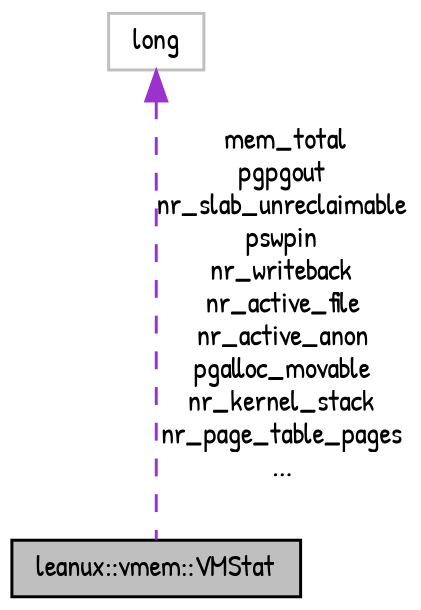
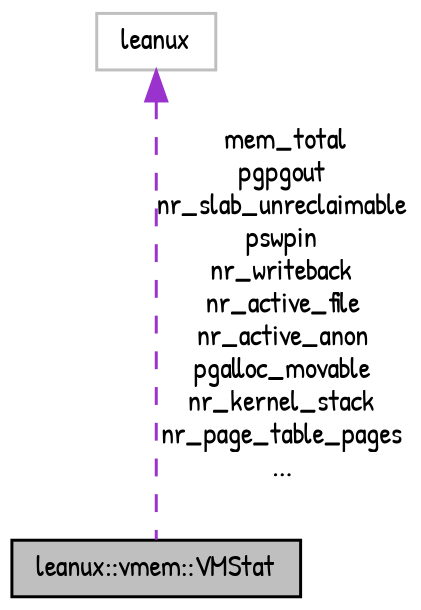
(156, 42) -> (156, 42)
